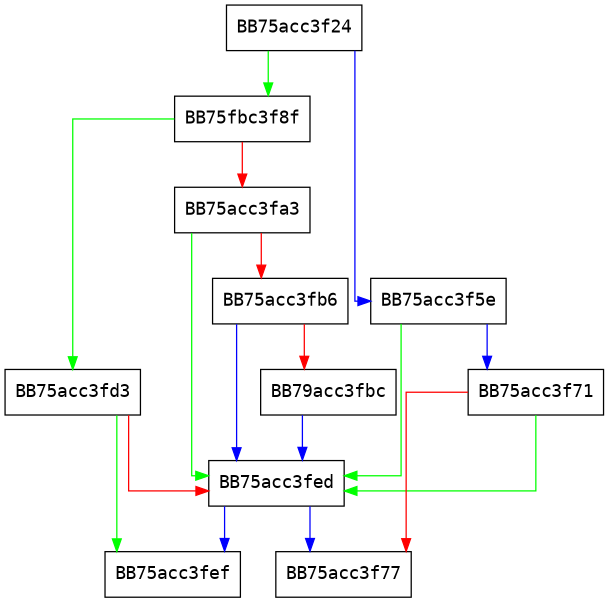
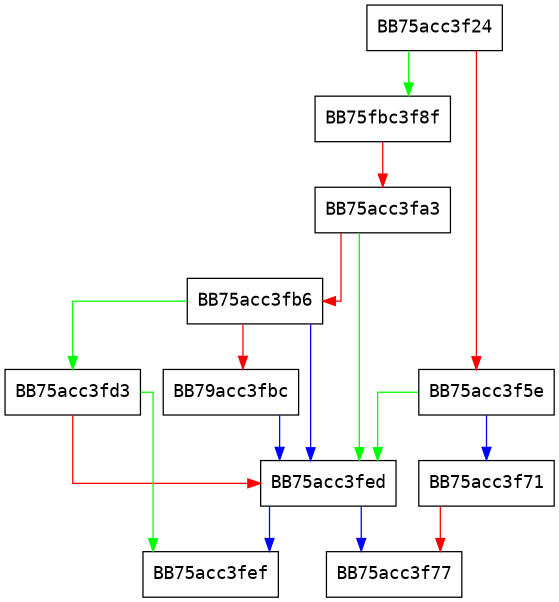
(355, 177) -> (476, 204)
(73, 187) -> (102, 301)
(484, 491) -> none
